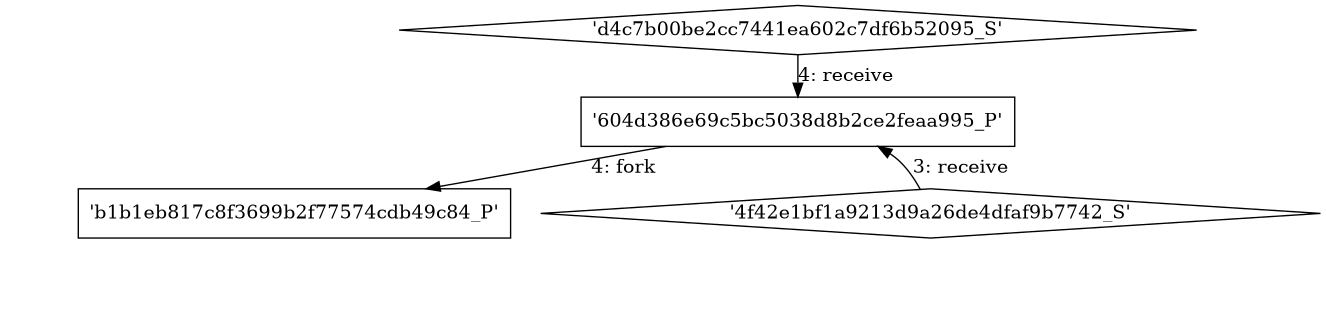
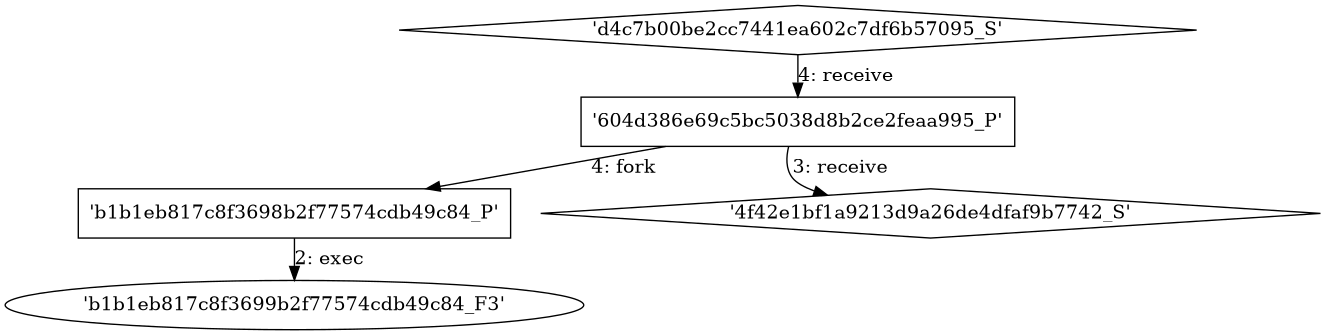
(798, 30) -> (798, 30)
(907, 170) -> (790, 175)
(294, 213) -> (294, 213)
none -> (294, 305)
